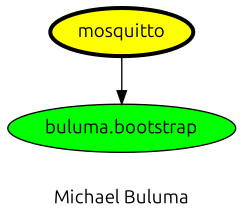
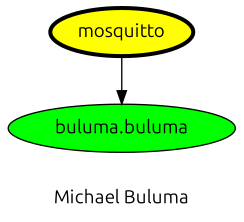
(122, 128) -> (122, 128)
